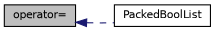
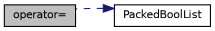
(100, 23) -> (89, 8)
